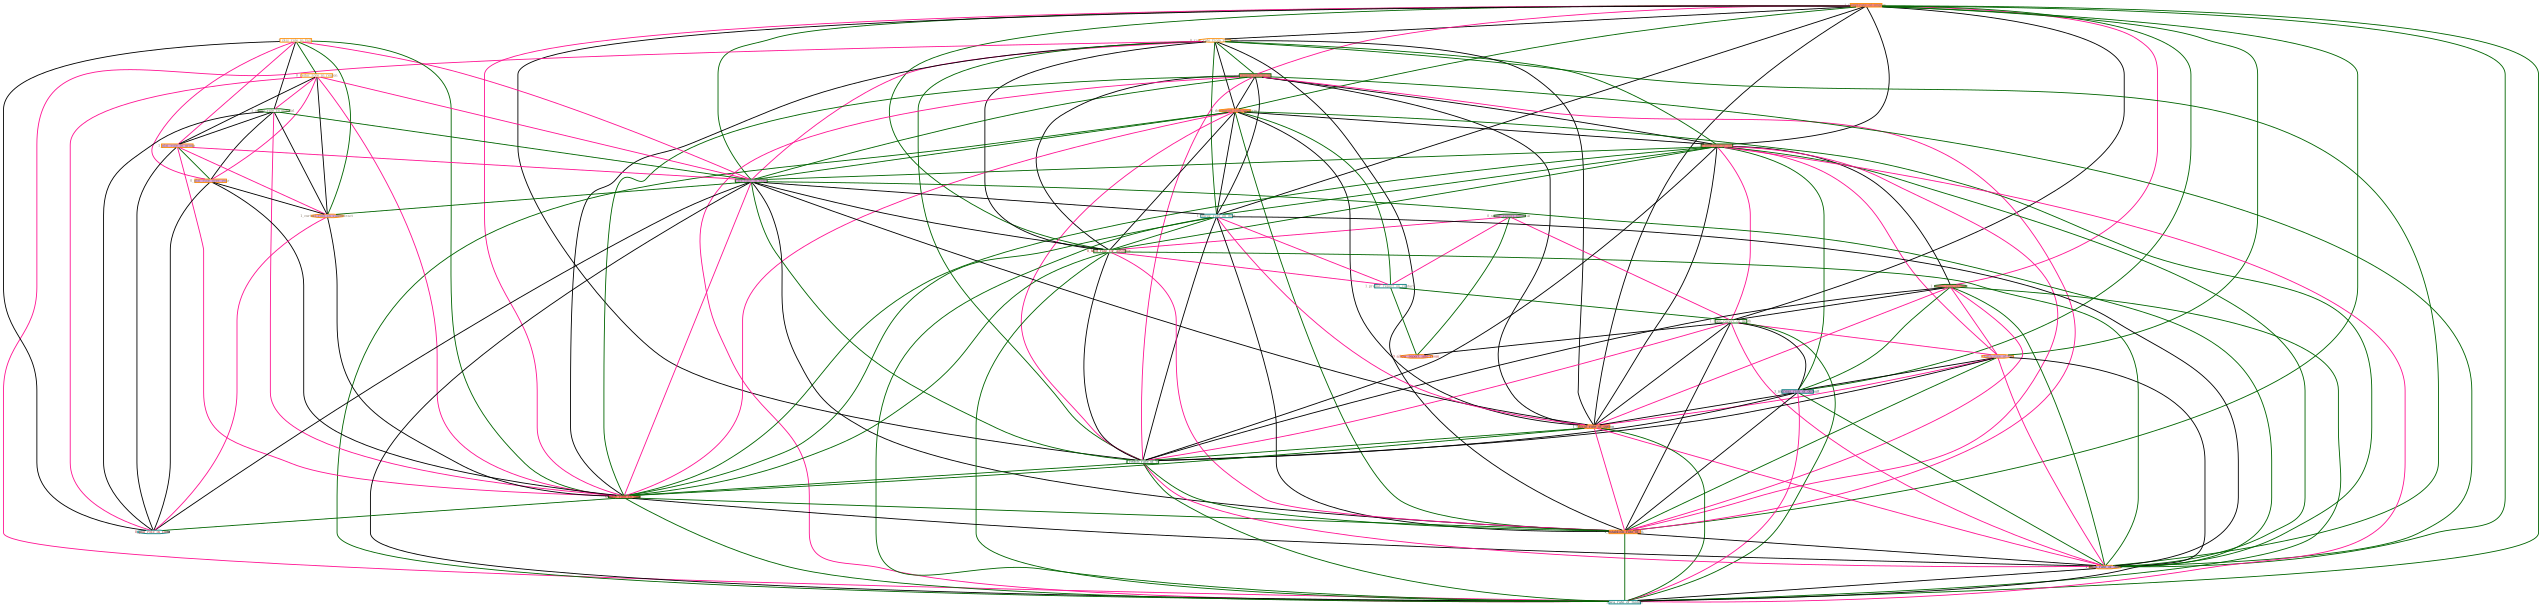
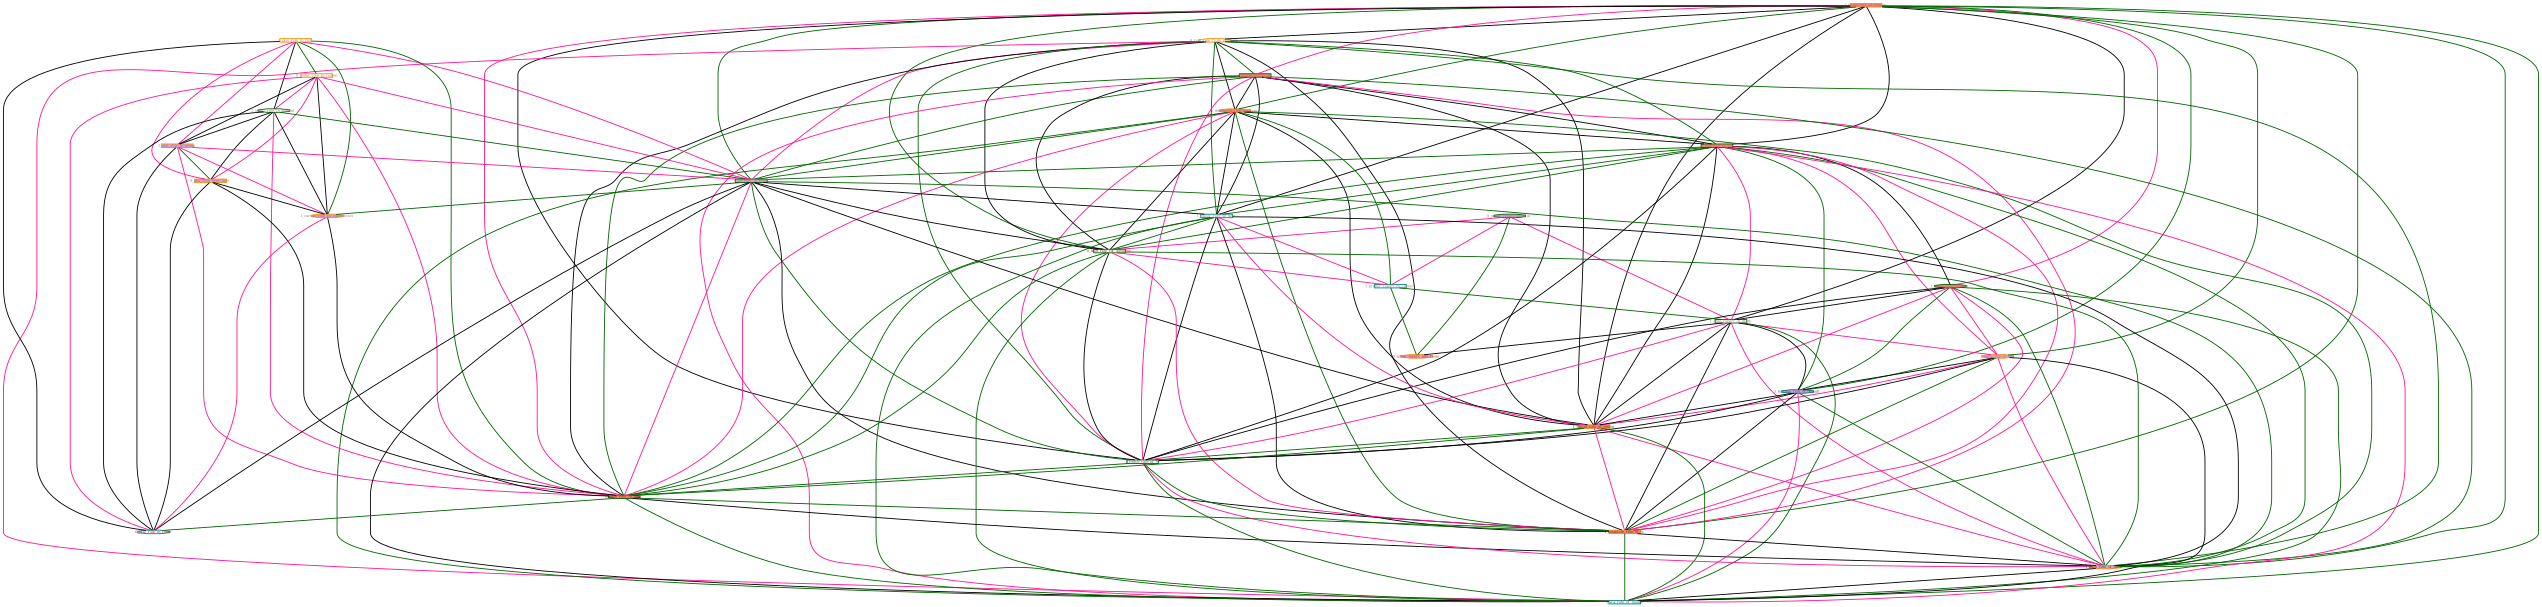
(1798, 391) -> (1798, 391)
(154, 532) -> (154, 532)
